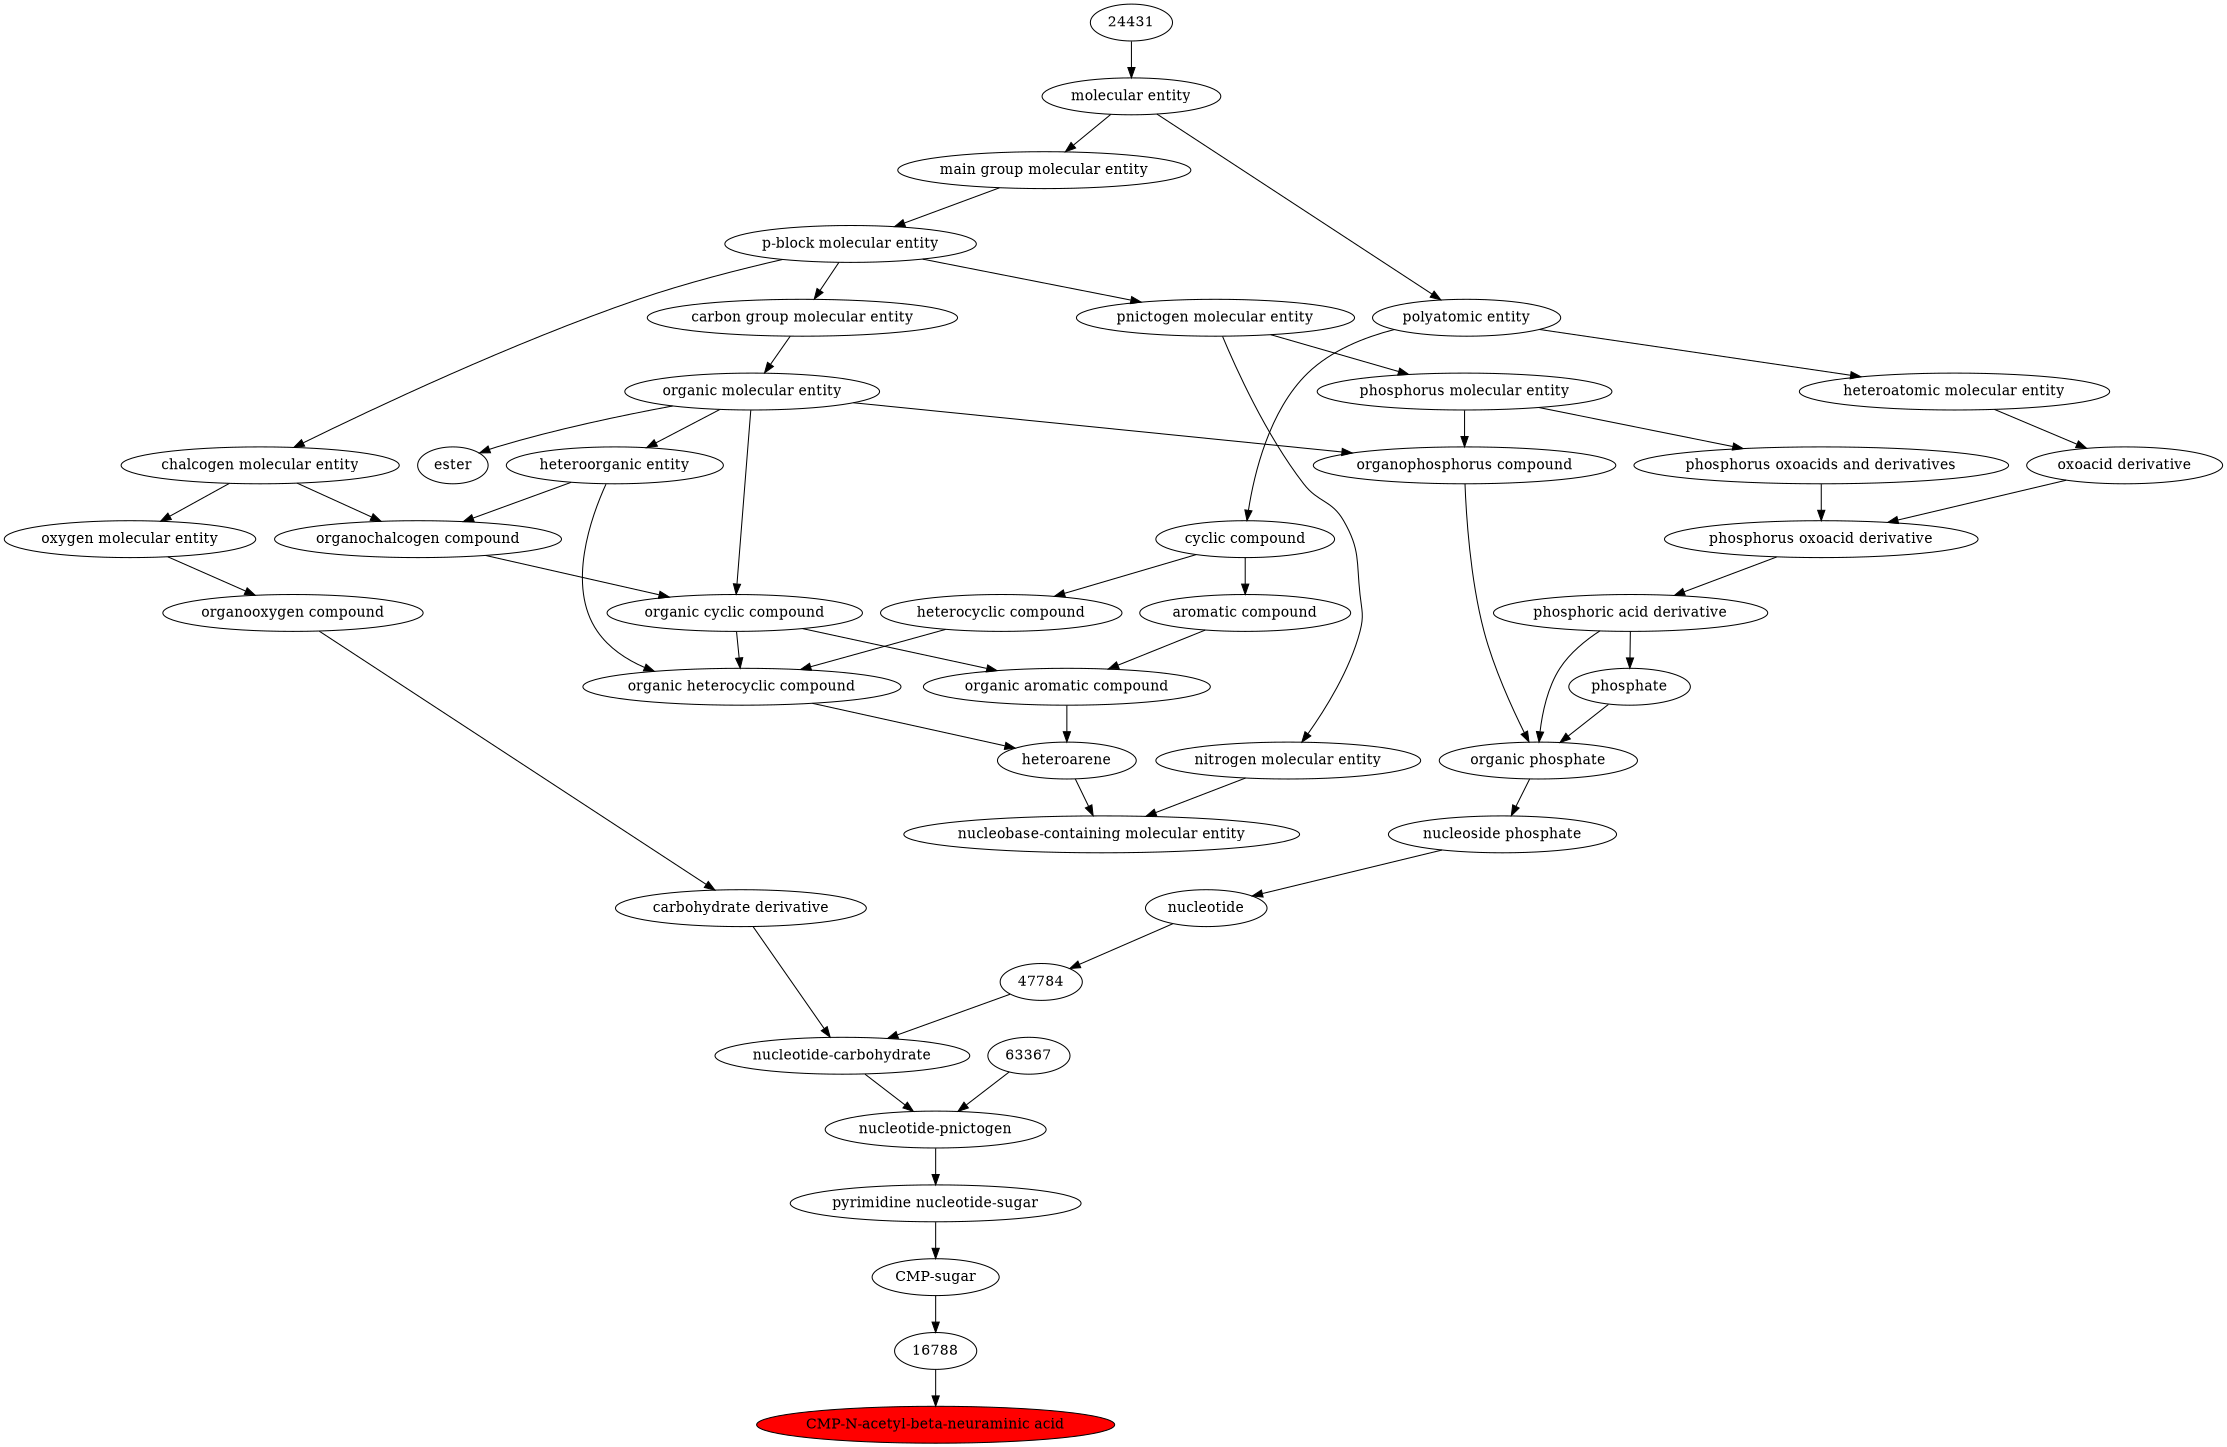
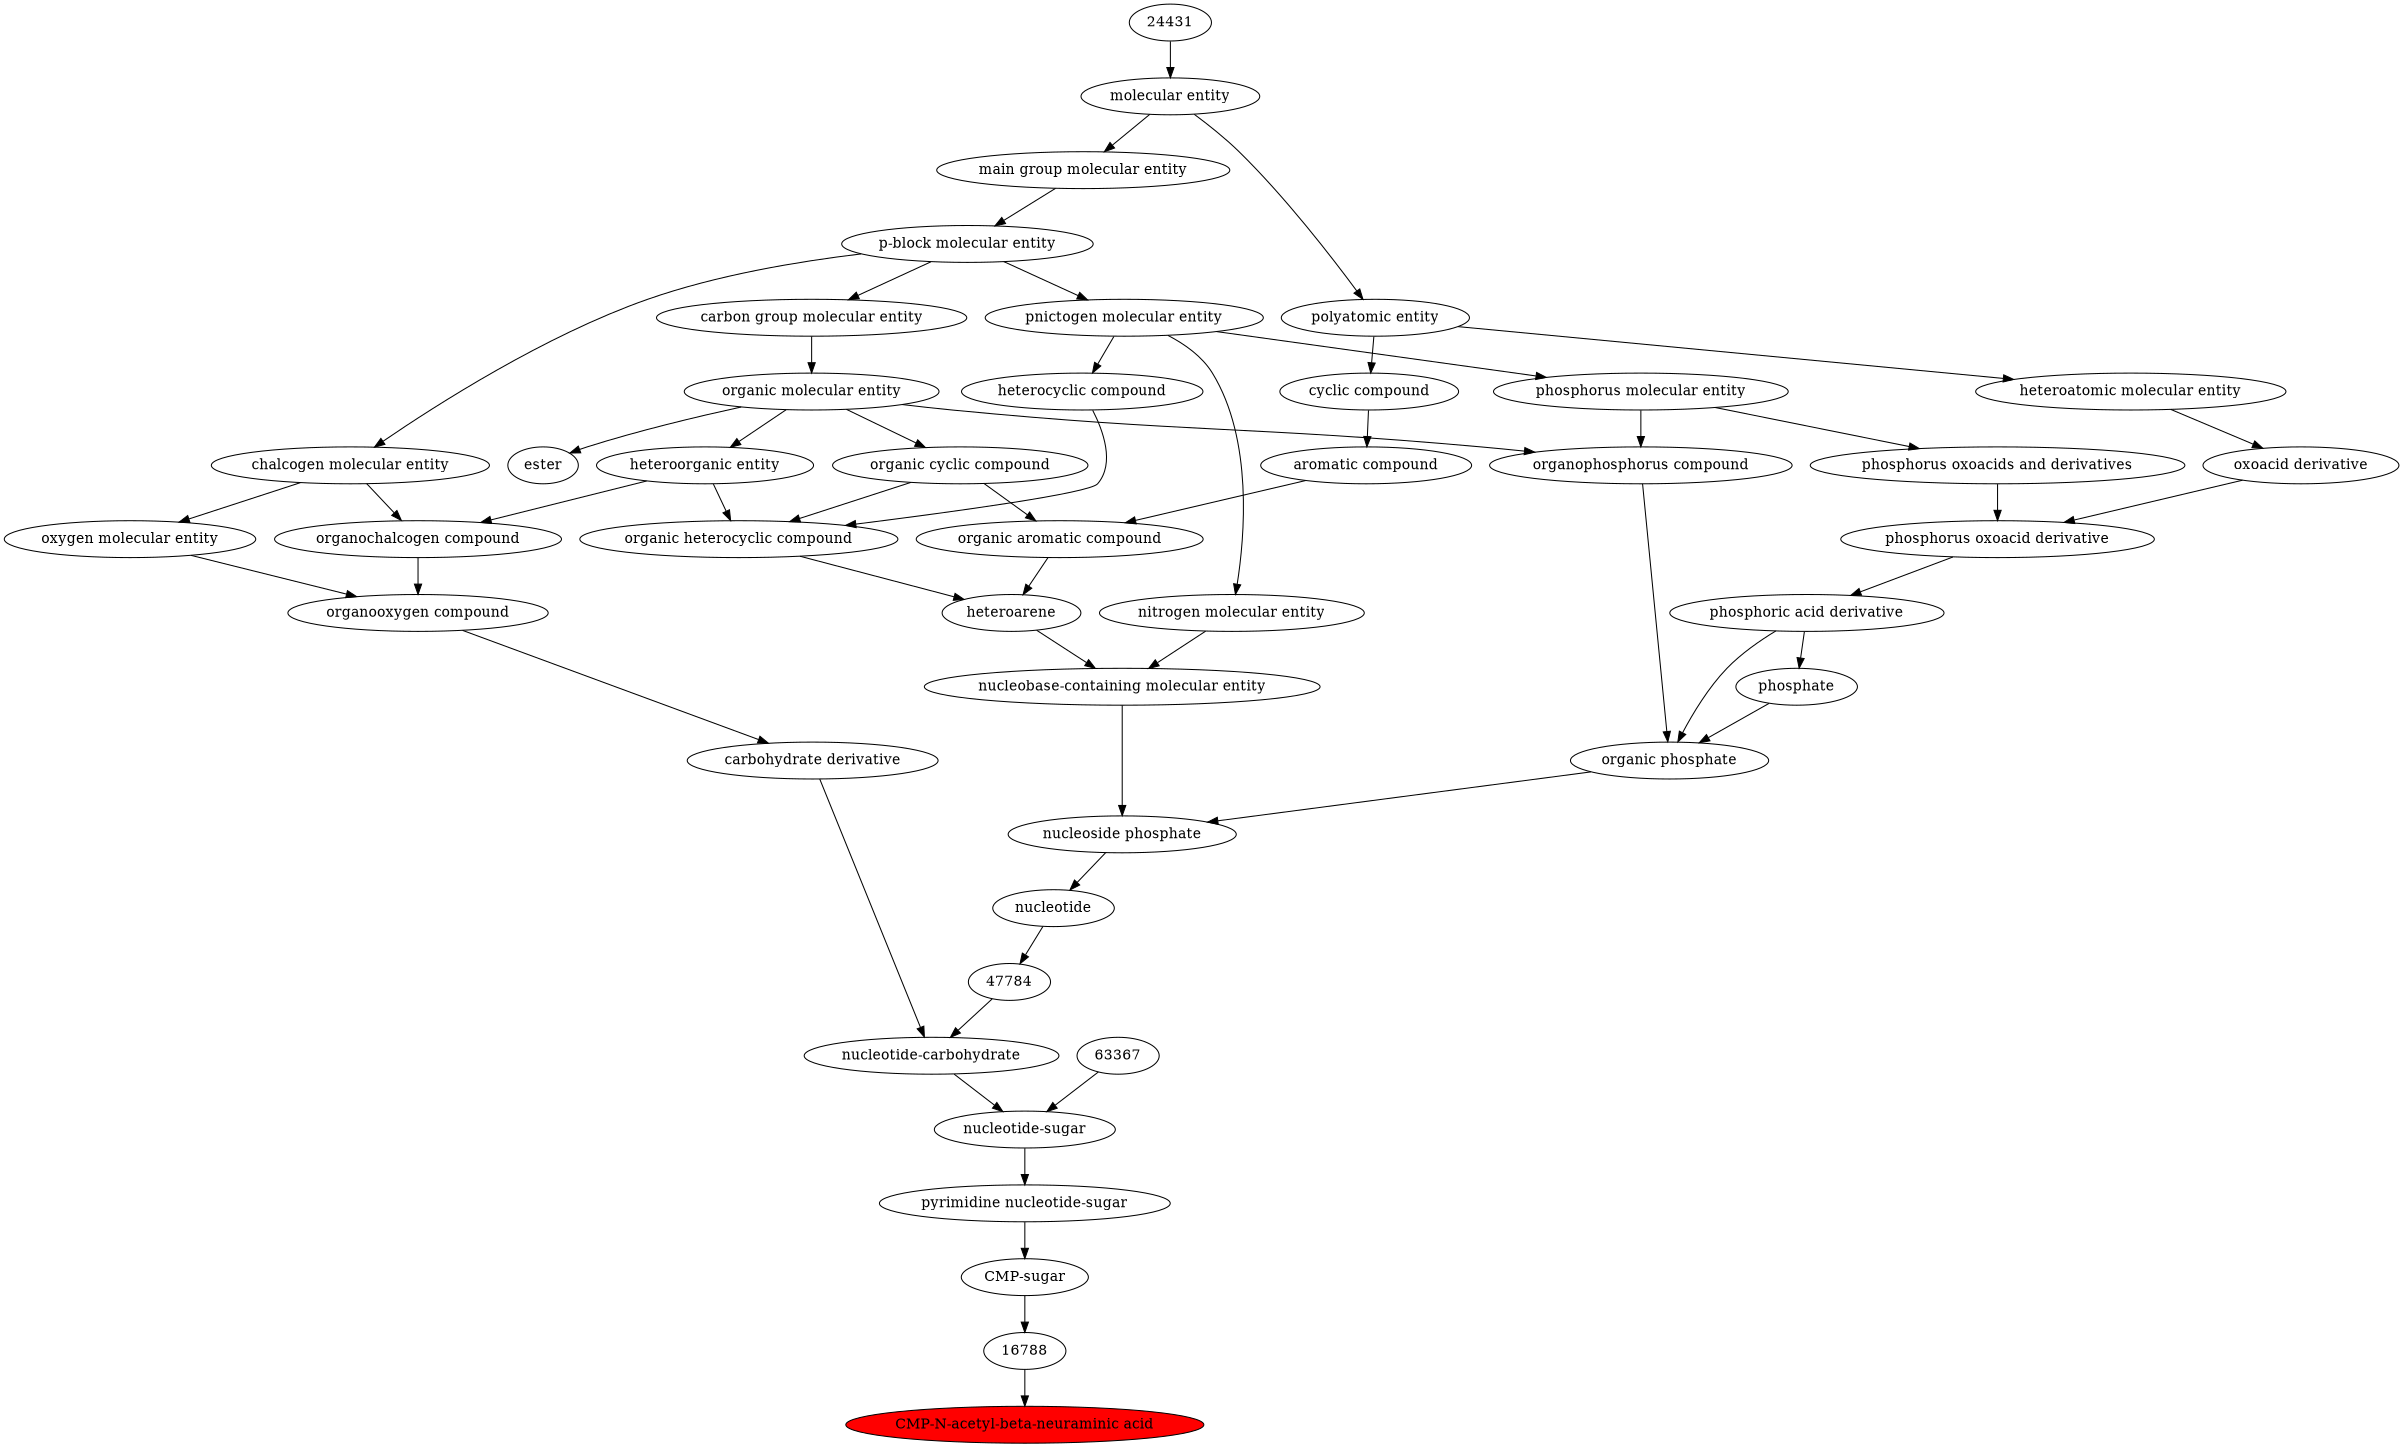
(1130, 574) -> (1106, 350)
(572, 575) -> (418, 571)
none -> (1122, 755)
(936, 1130) -> (1025, 1130)
